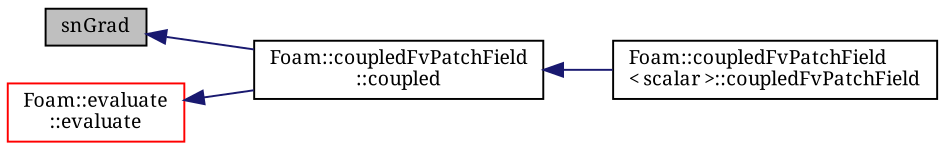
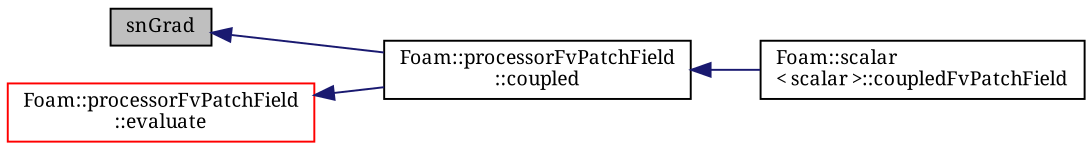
(399, 70) -> (537, 70)
(775, 70) -> (923, 70)
(96, 113) -> (161, 113)
